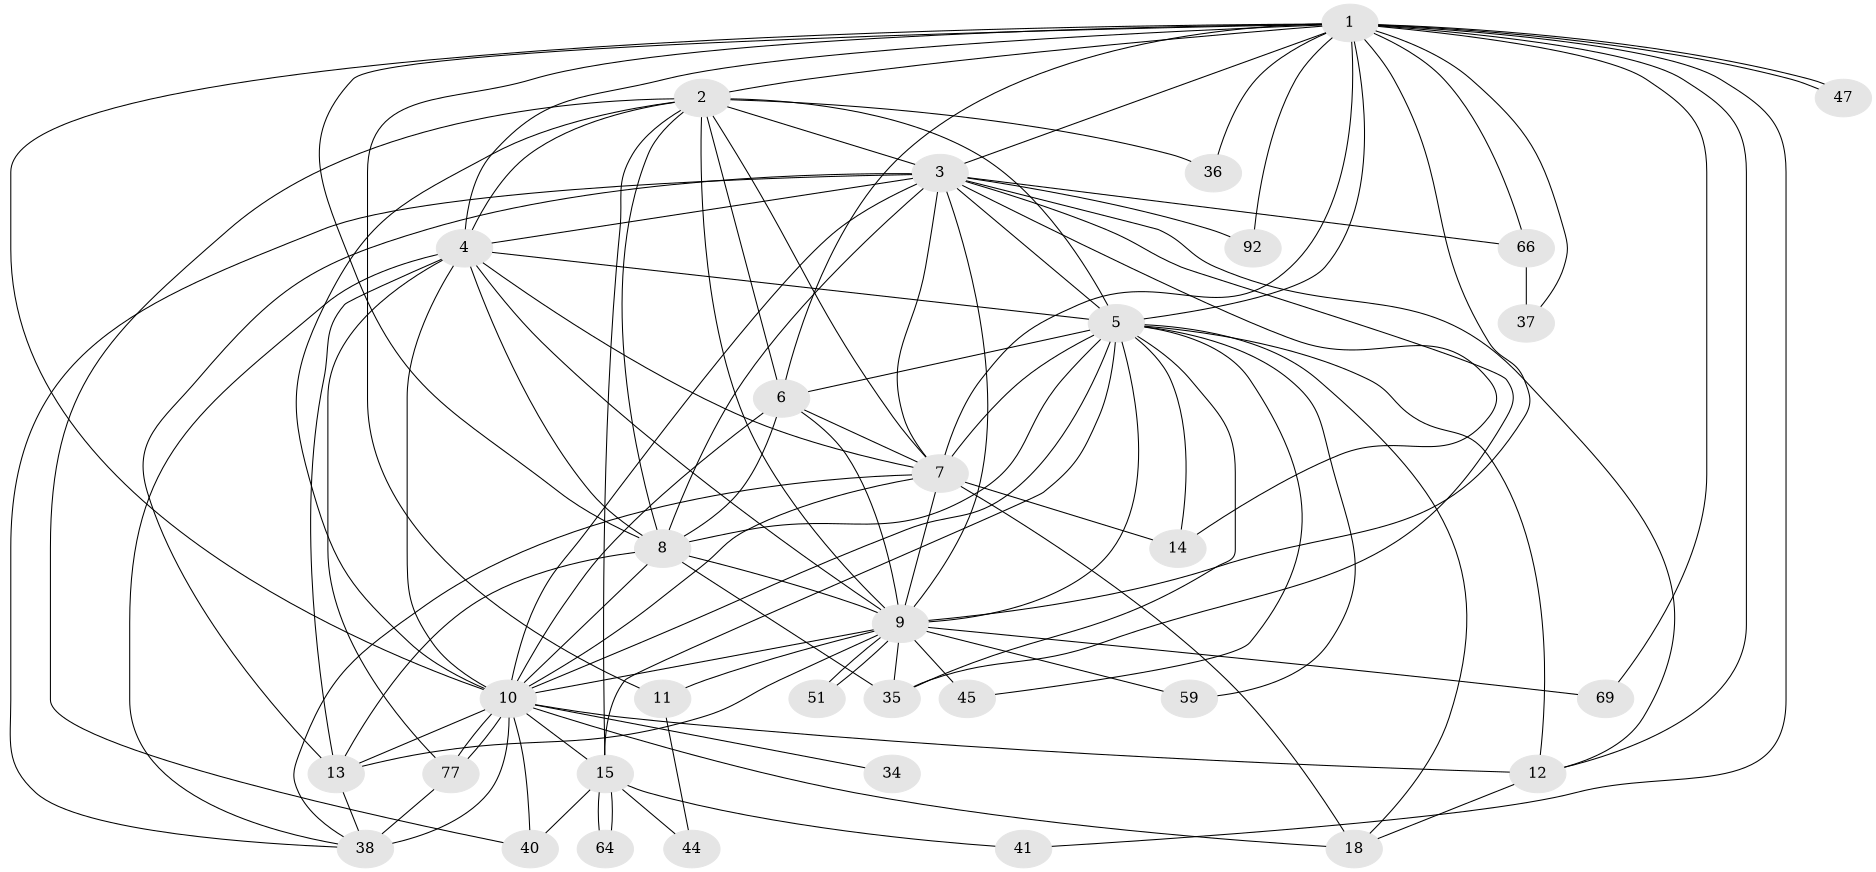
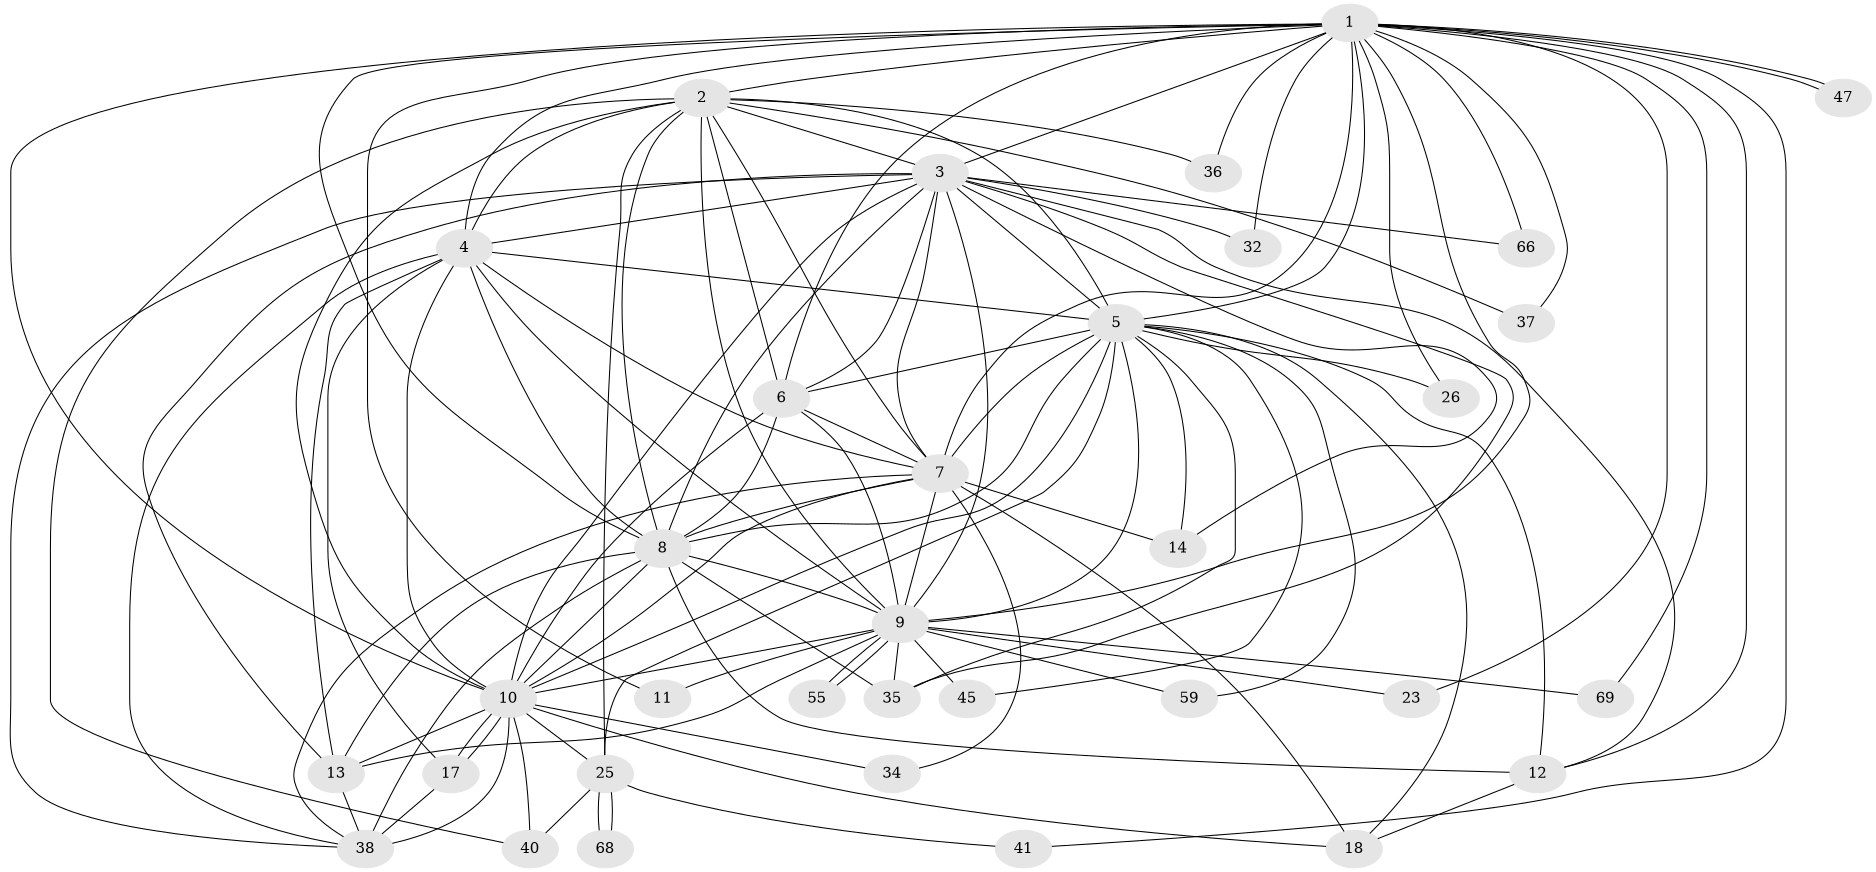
(1253, 248) -> (1253, 248)
(1526, 286) -> (1124, 180)
none -> (894, 308)
none -> (1451, 398)
none -> (776, 510)
none -> (1017, 623)
none -> (480, 669)
(817, 699) -> (817, 699)
none -> (1412, 699)
(1022, 750) -> (1048, 753)
(451, 774) -> (451, 774)
(605, 774) -> (605, 774)
(605, 849) -> (605, 849)
(692, 849) -> none
